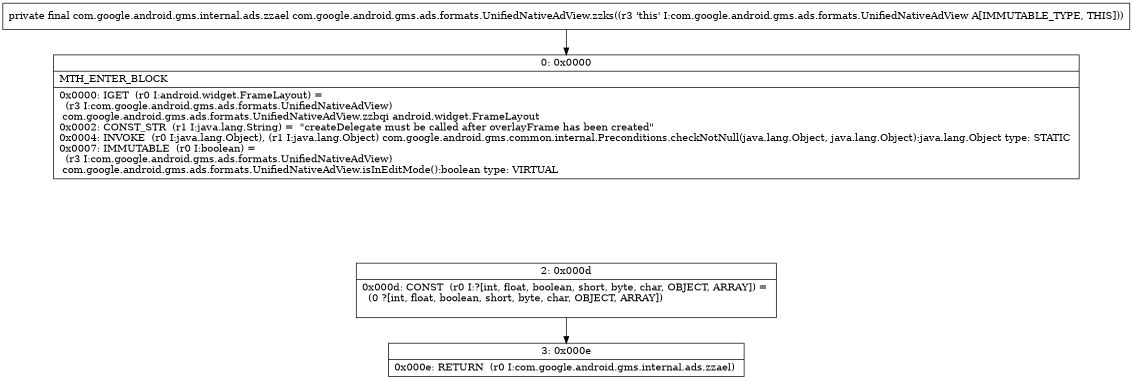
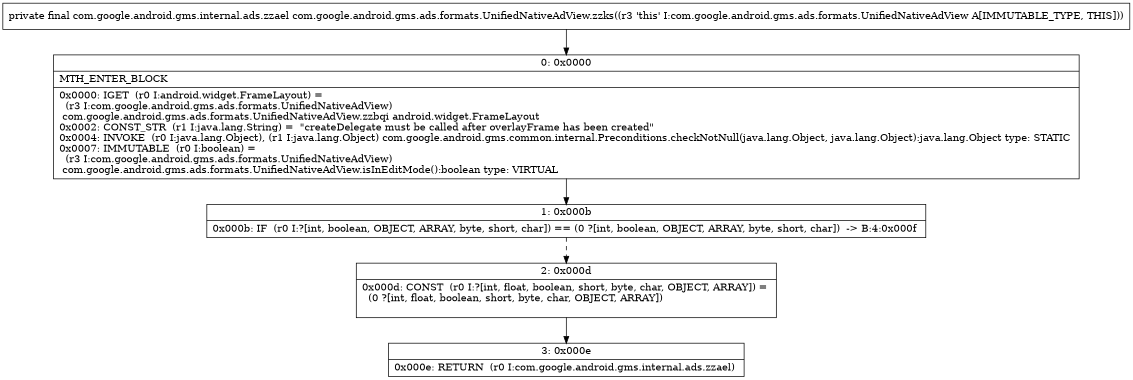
none -> (566, 221)
